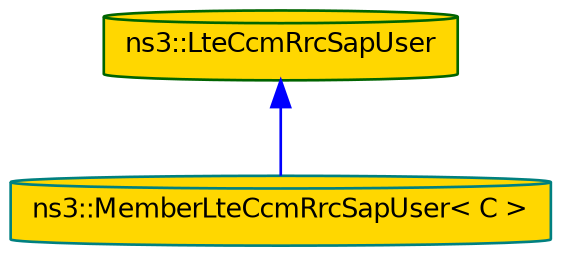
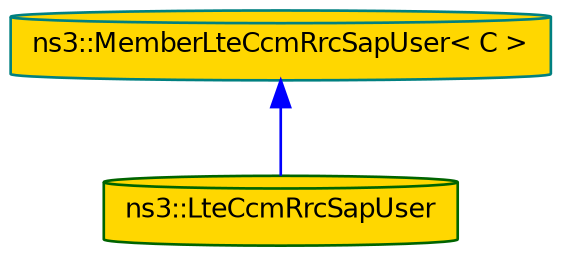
(281, 142) -> (281, 142)
